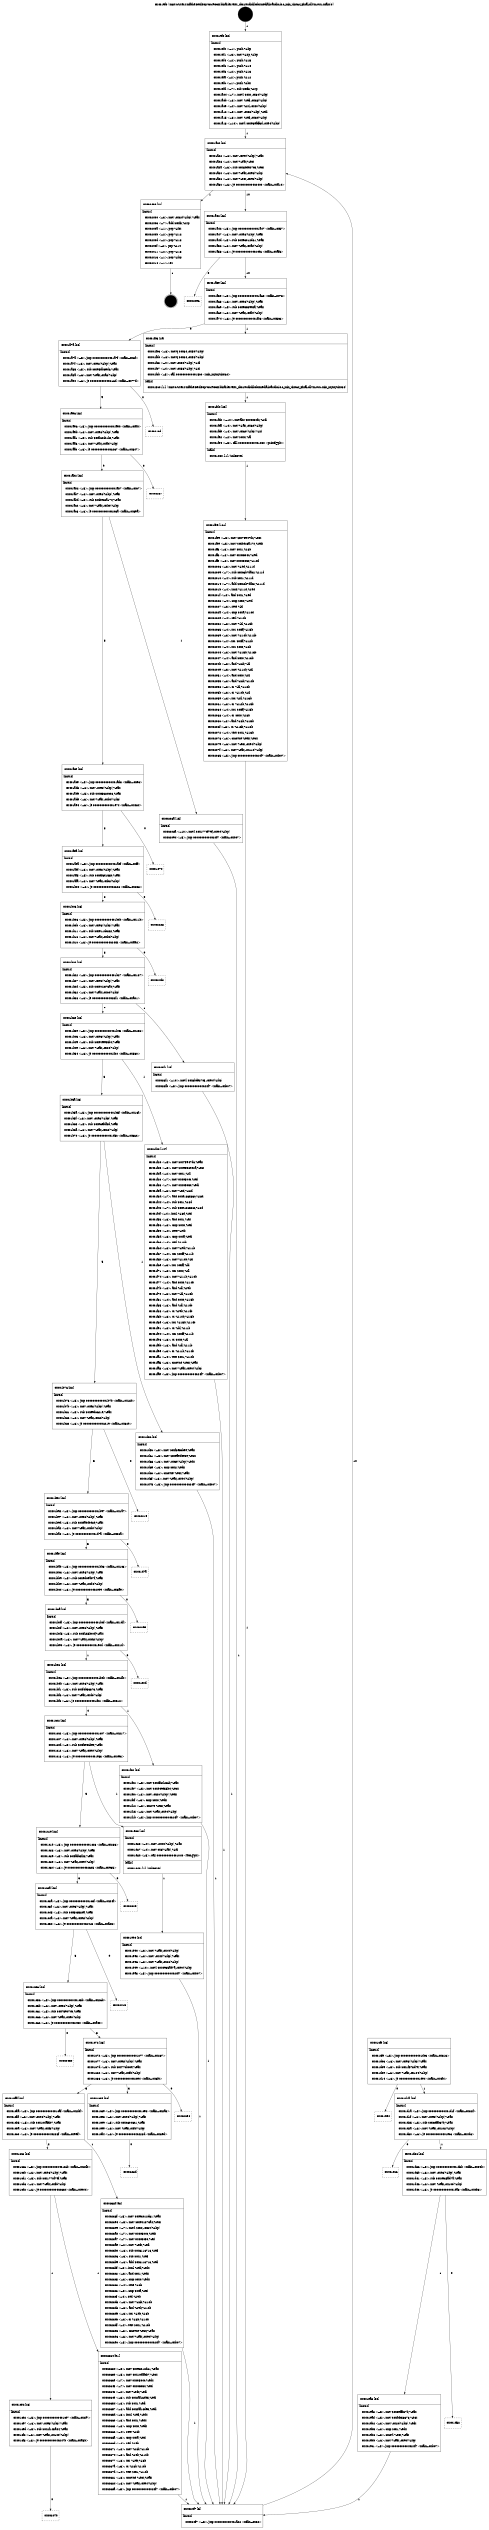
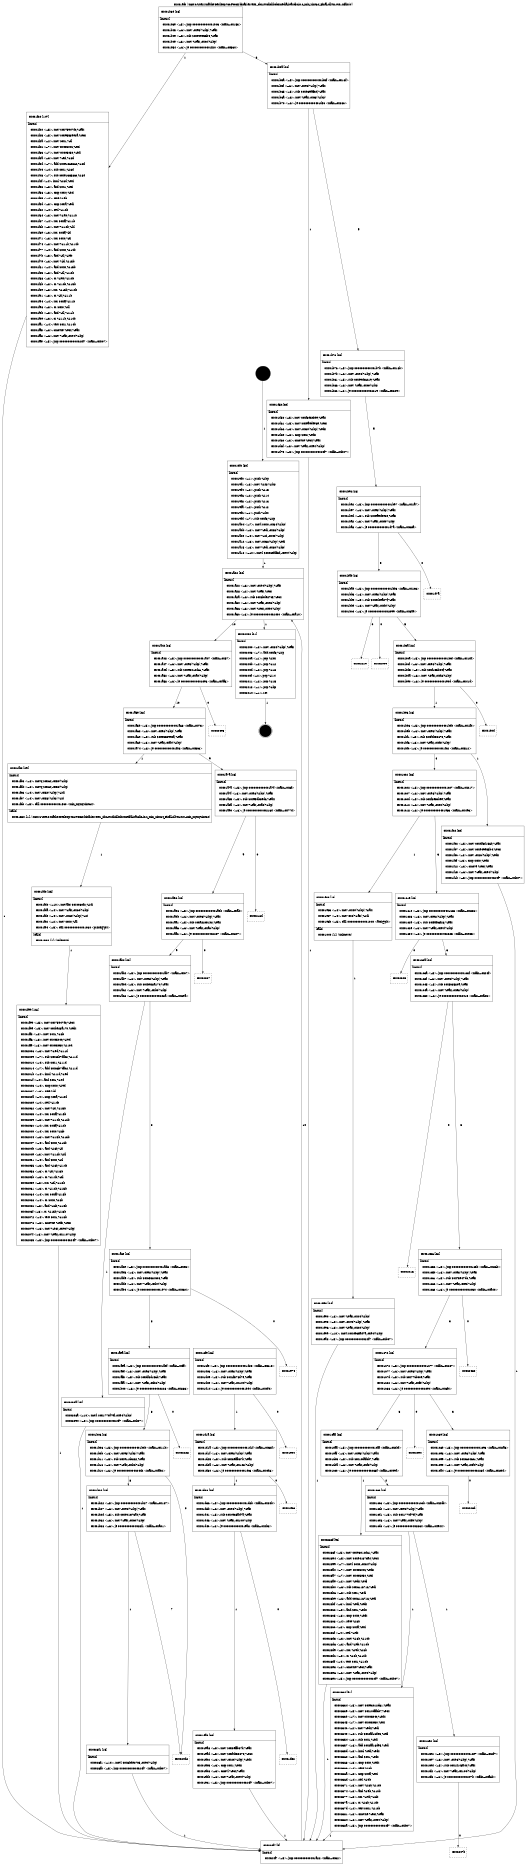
(103, 1008) -> (161, 1641)
(121, 1469) -> (367, 637)
